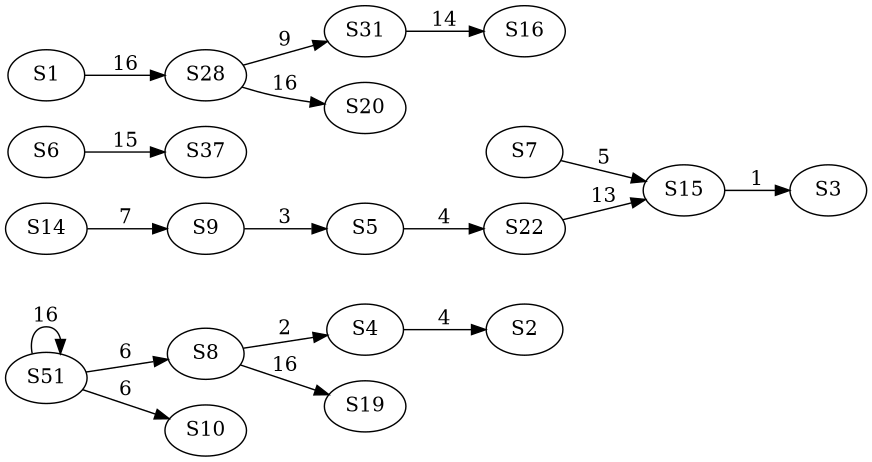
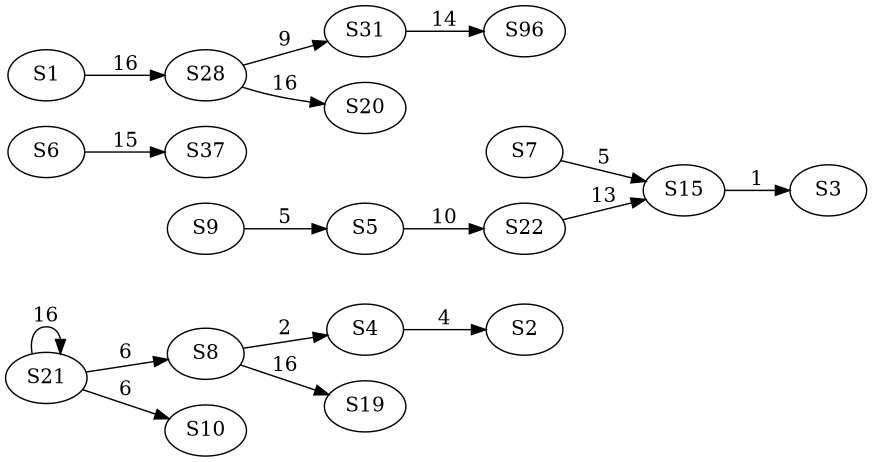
(525, 31) -> (525, 31)
(285, 218) -> (285, 218)
(445, 218) -> (445, 218)
(46, 229) -> none
(46, 378) -> (46, 378)
